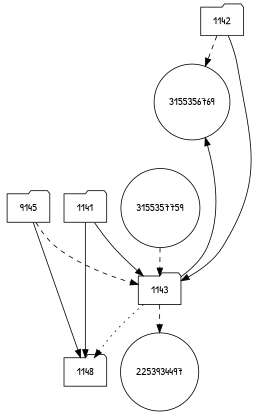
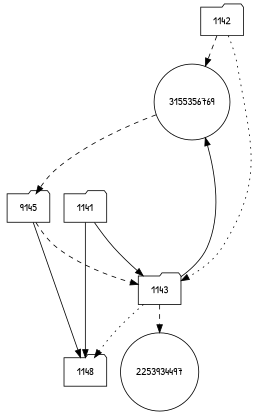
none -> (93, 144)
(251, 166) -> (251, 166)
(160, 208) -> none
